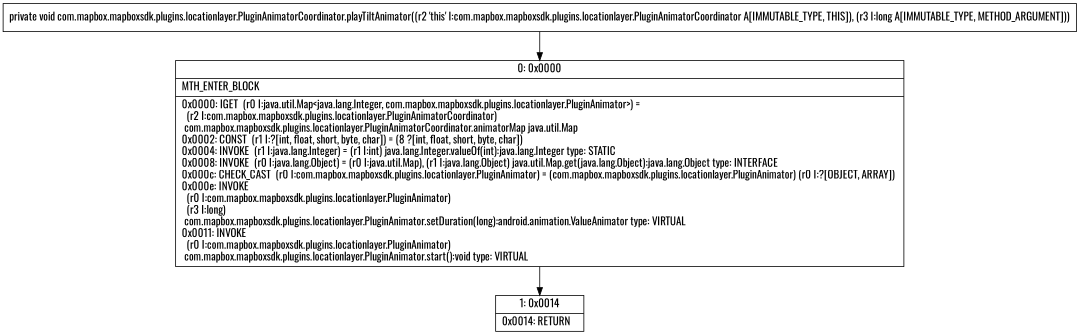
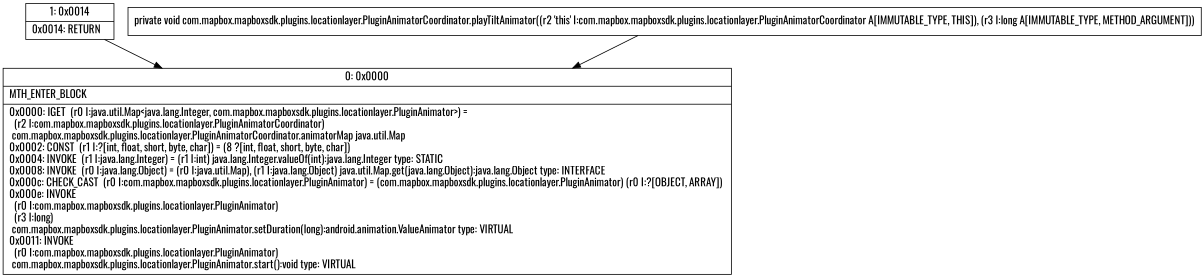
(540, 277) -> (130, 52)
